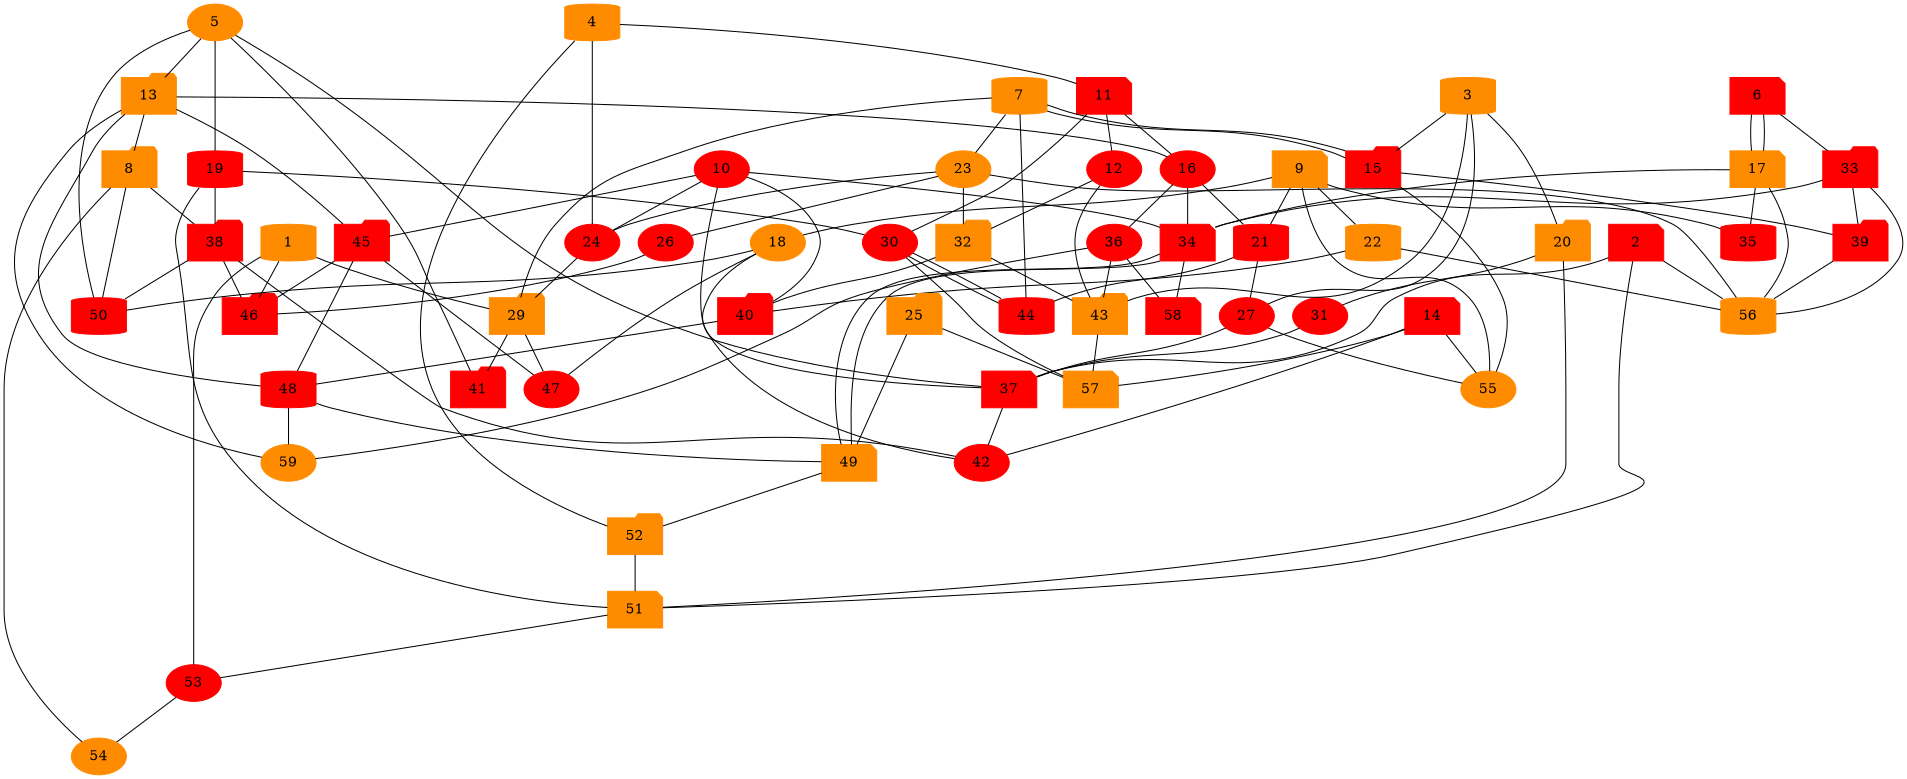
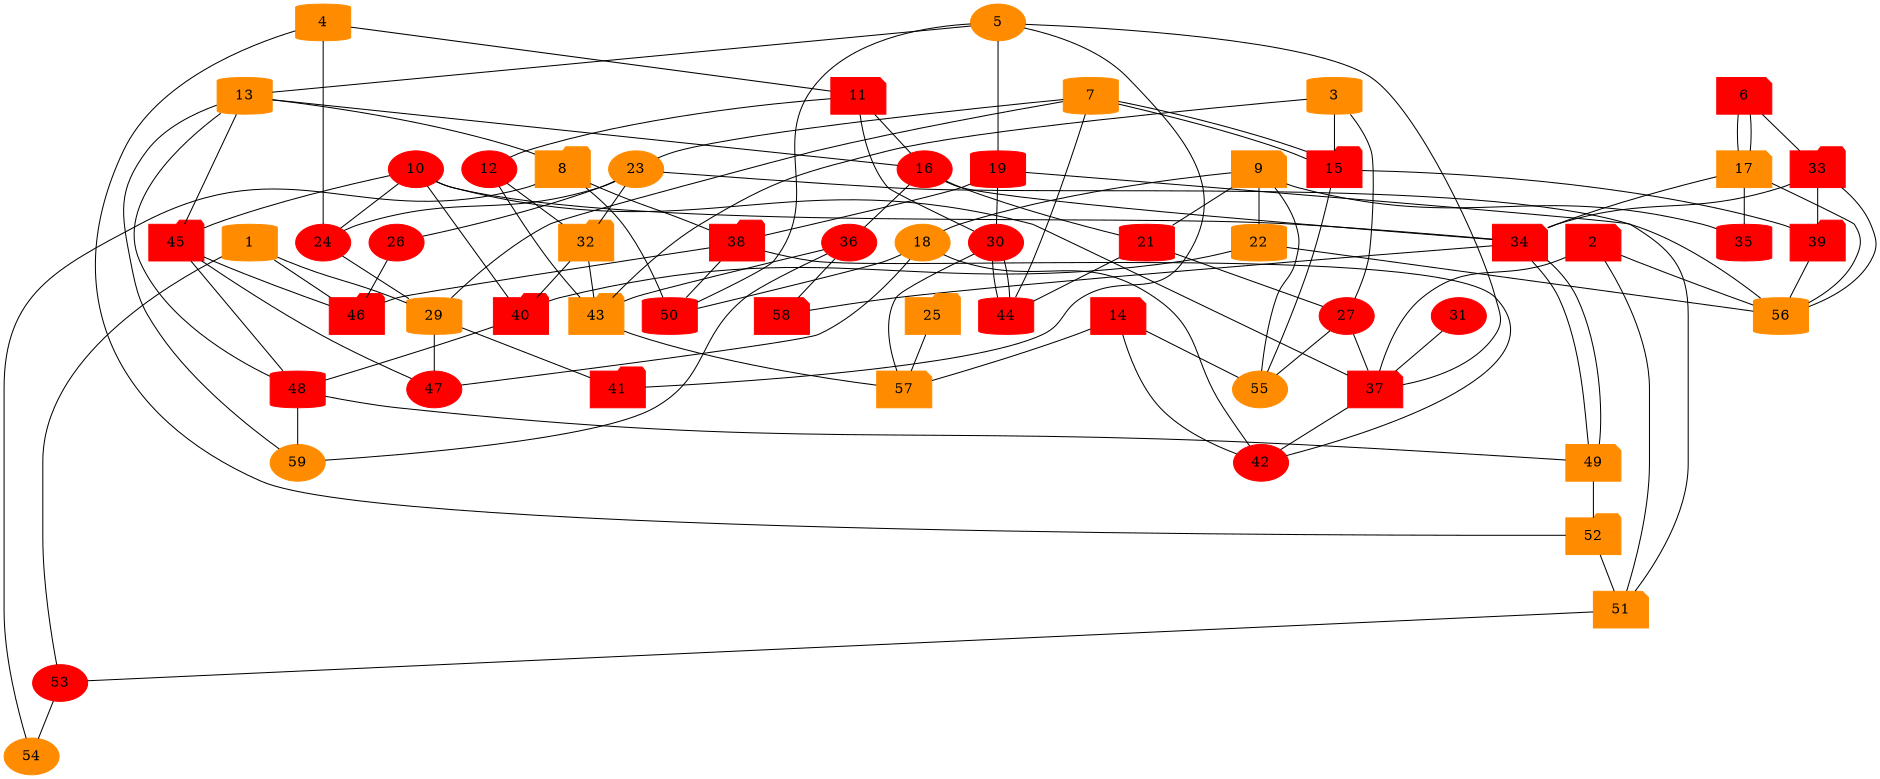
(149, 96) -> (245, 96)
(1563, 243) -> none
(517, 316) -> (434, 316)
(882, 389) -> none
